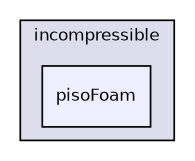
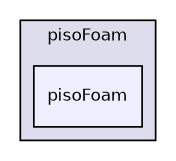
(97, 36) -> (88, 36)
